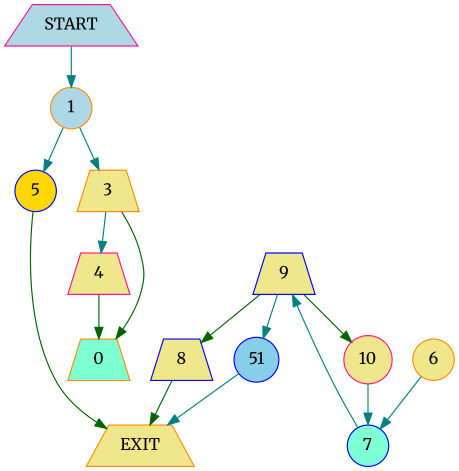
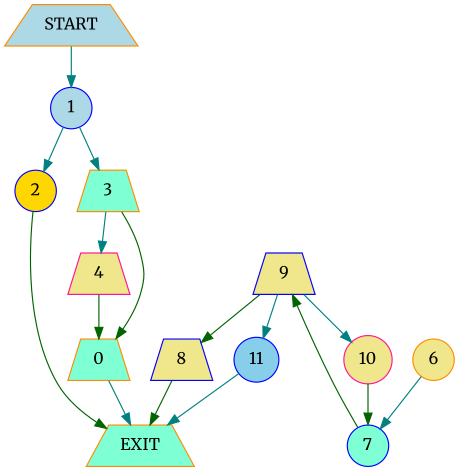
(71, 25) -> (71, 25)
(71, 108) -> (71, 108)
(36, 191) -> (36, 191)
(108, 191) -> (108, 191)
(324, 314) -> (324, 314)
(256, 360) -> (256, 360)
(325, 367) -> (325, 367)
none -> (117, 397)
(368, 398) -> (368, 398)
(140, 446) -> (140, 446)
